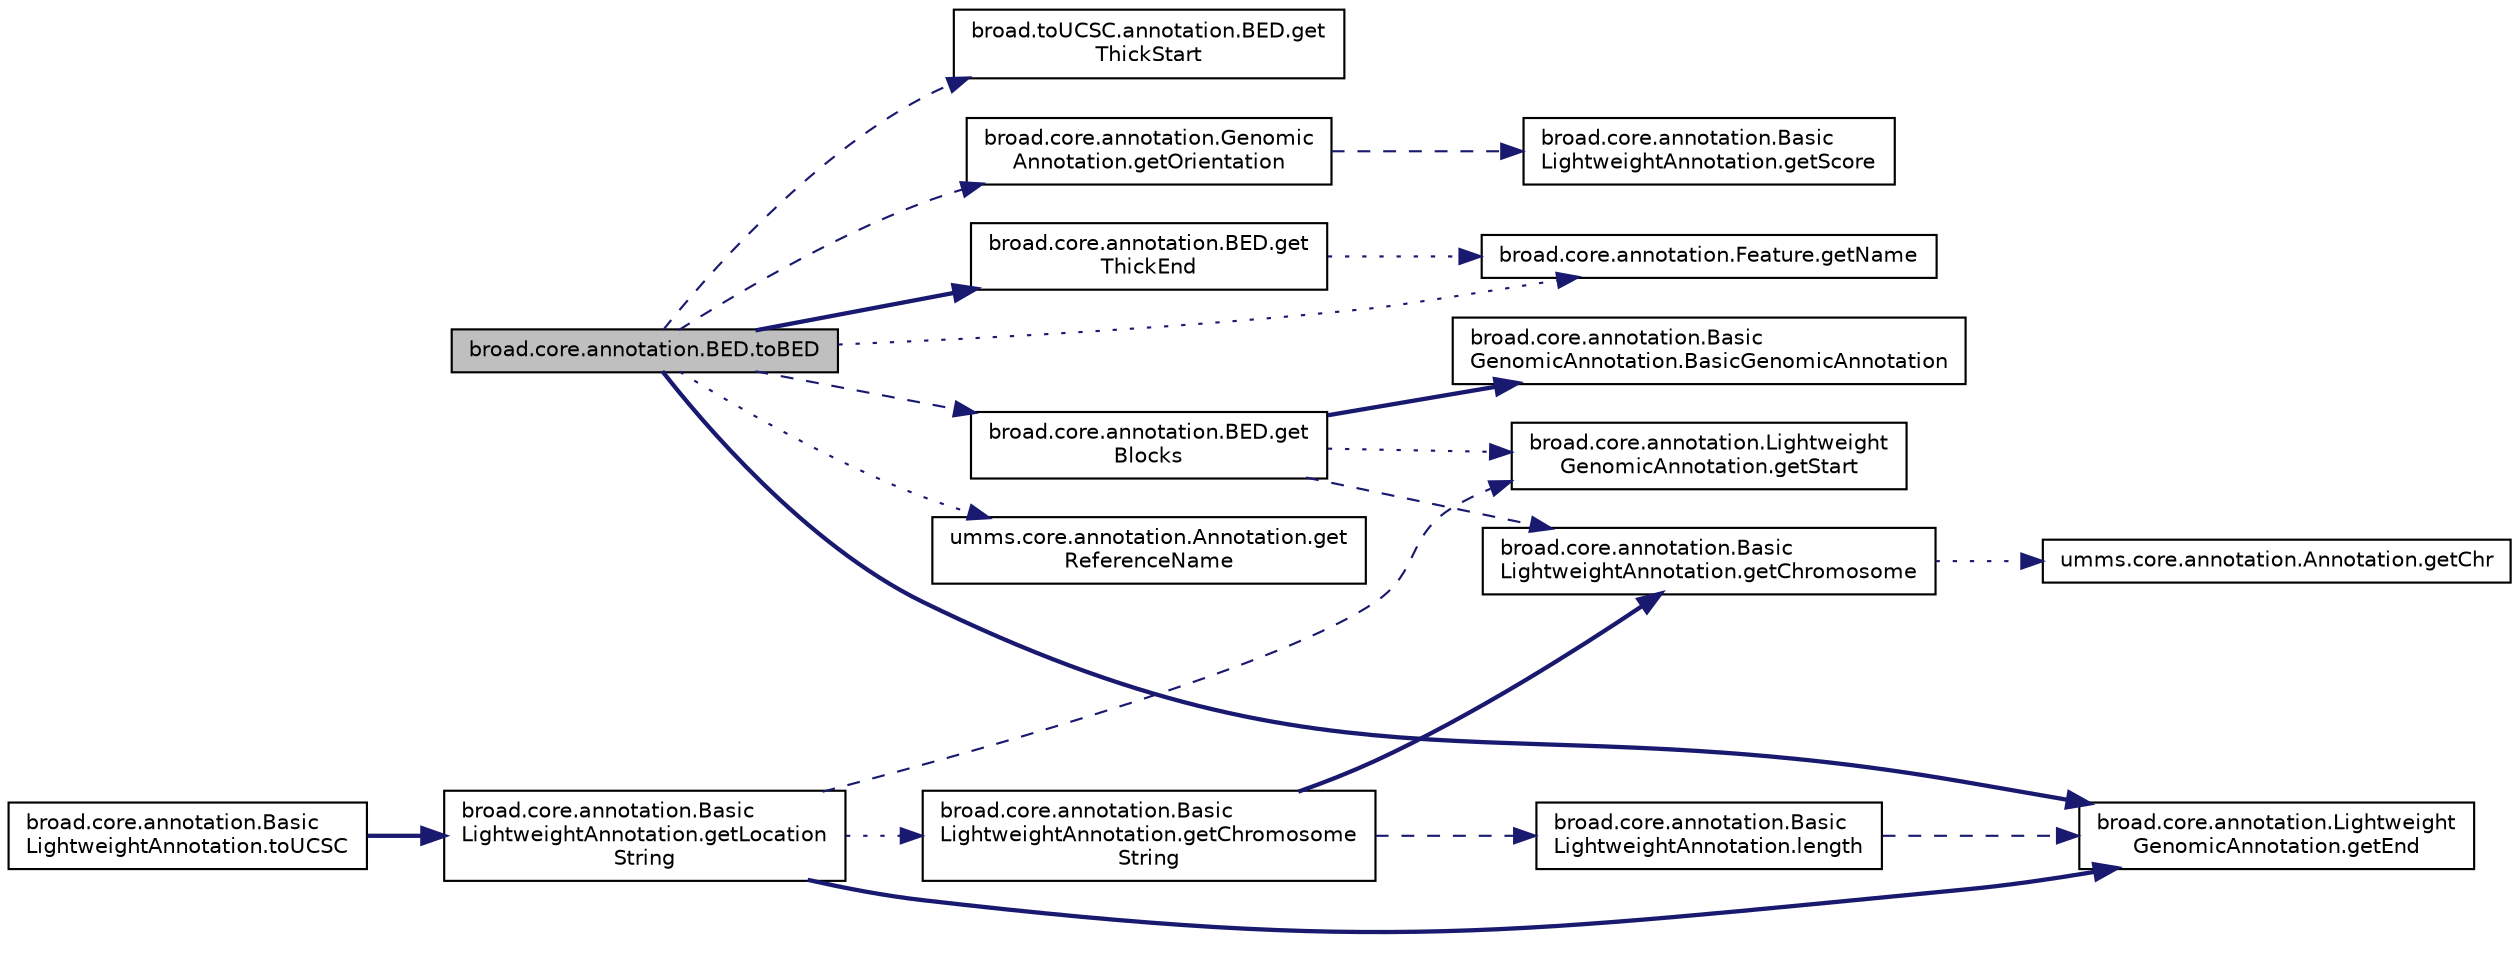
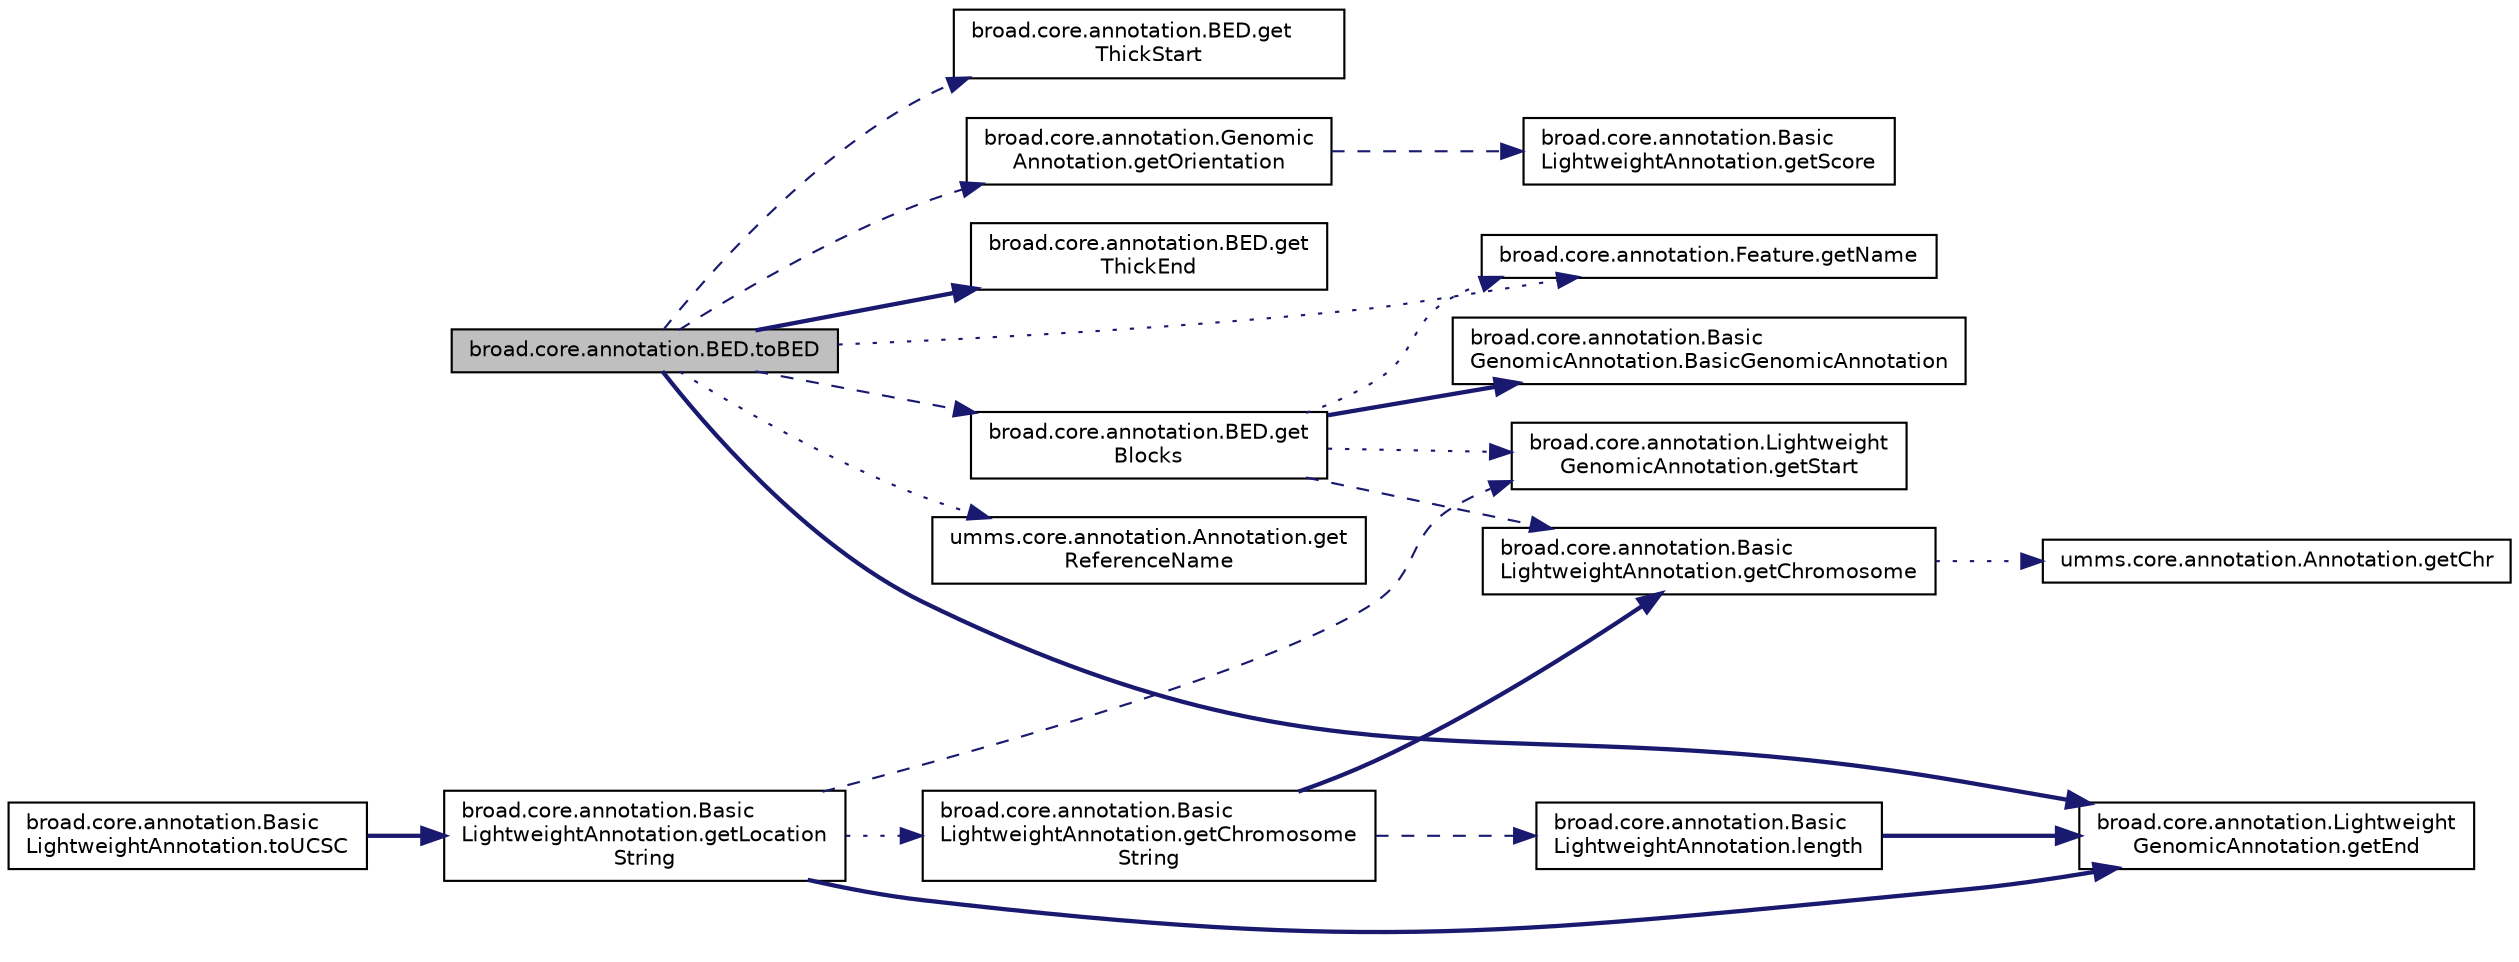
(1149, 44) -> (1149, 44)
(1394, 256) -> (1401, 357)
(1970, 836) -> (1970, 836)
